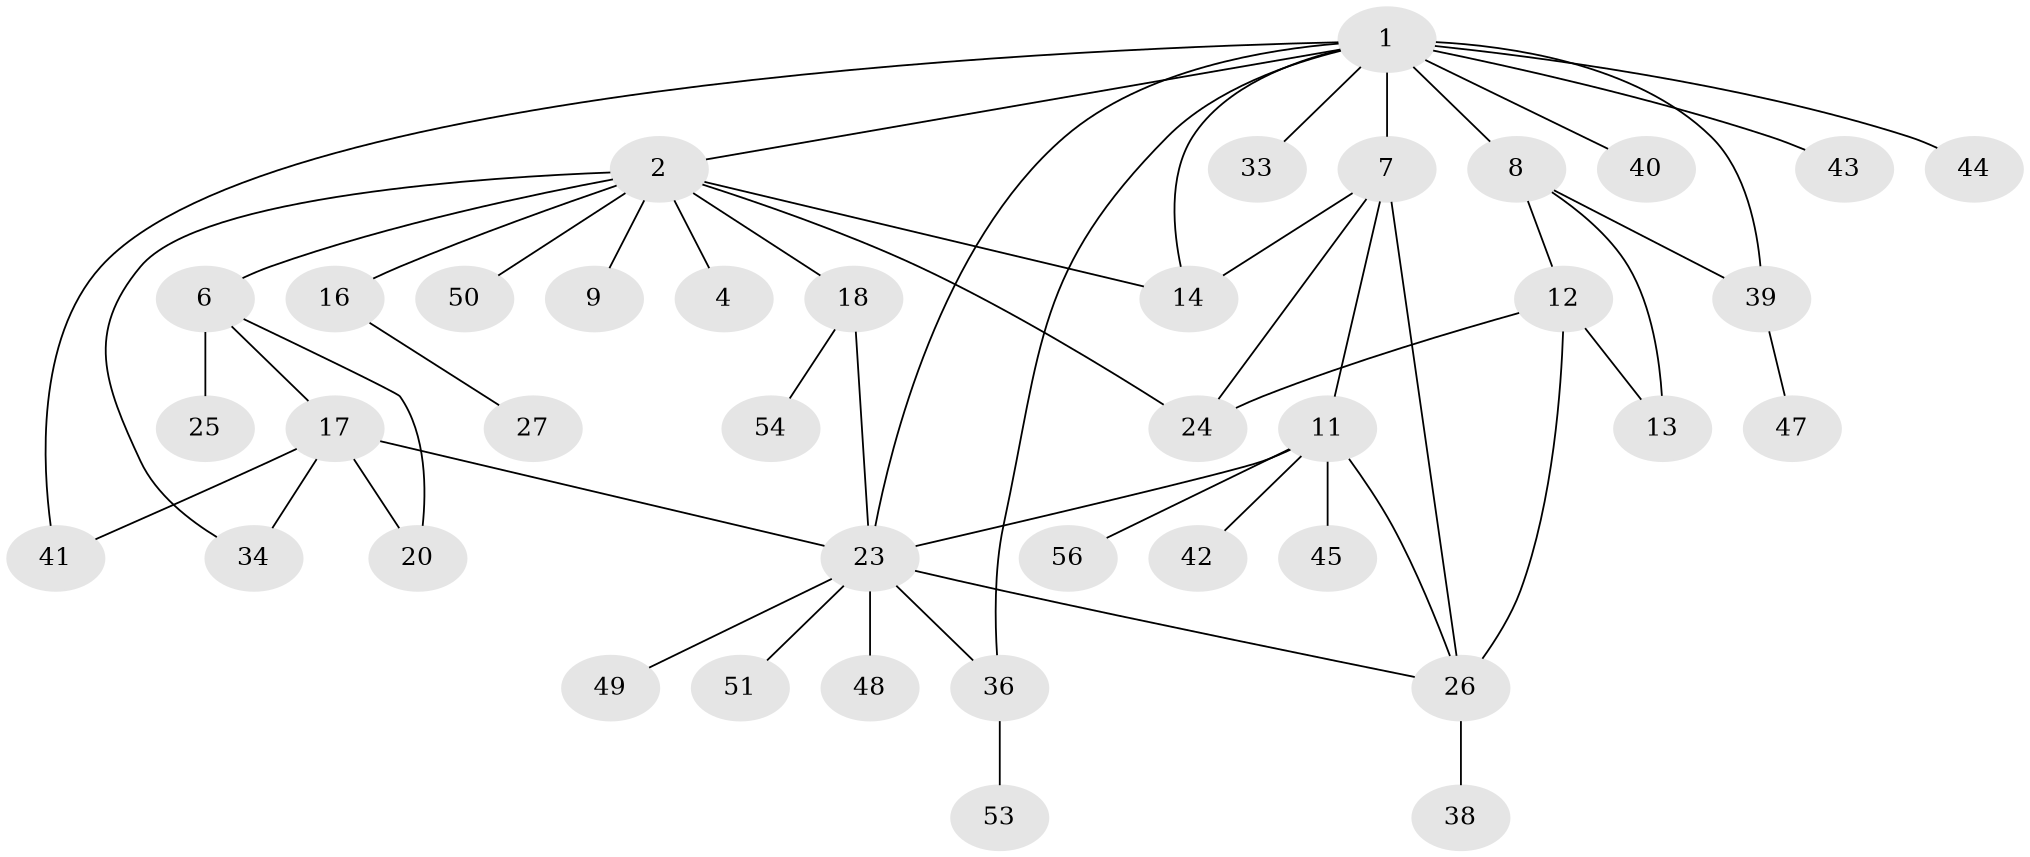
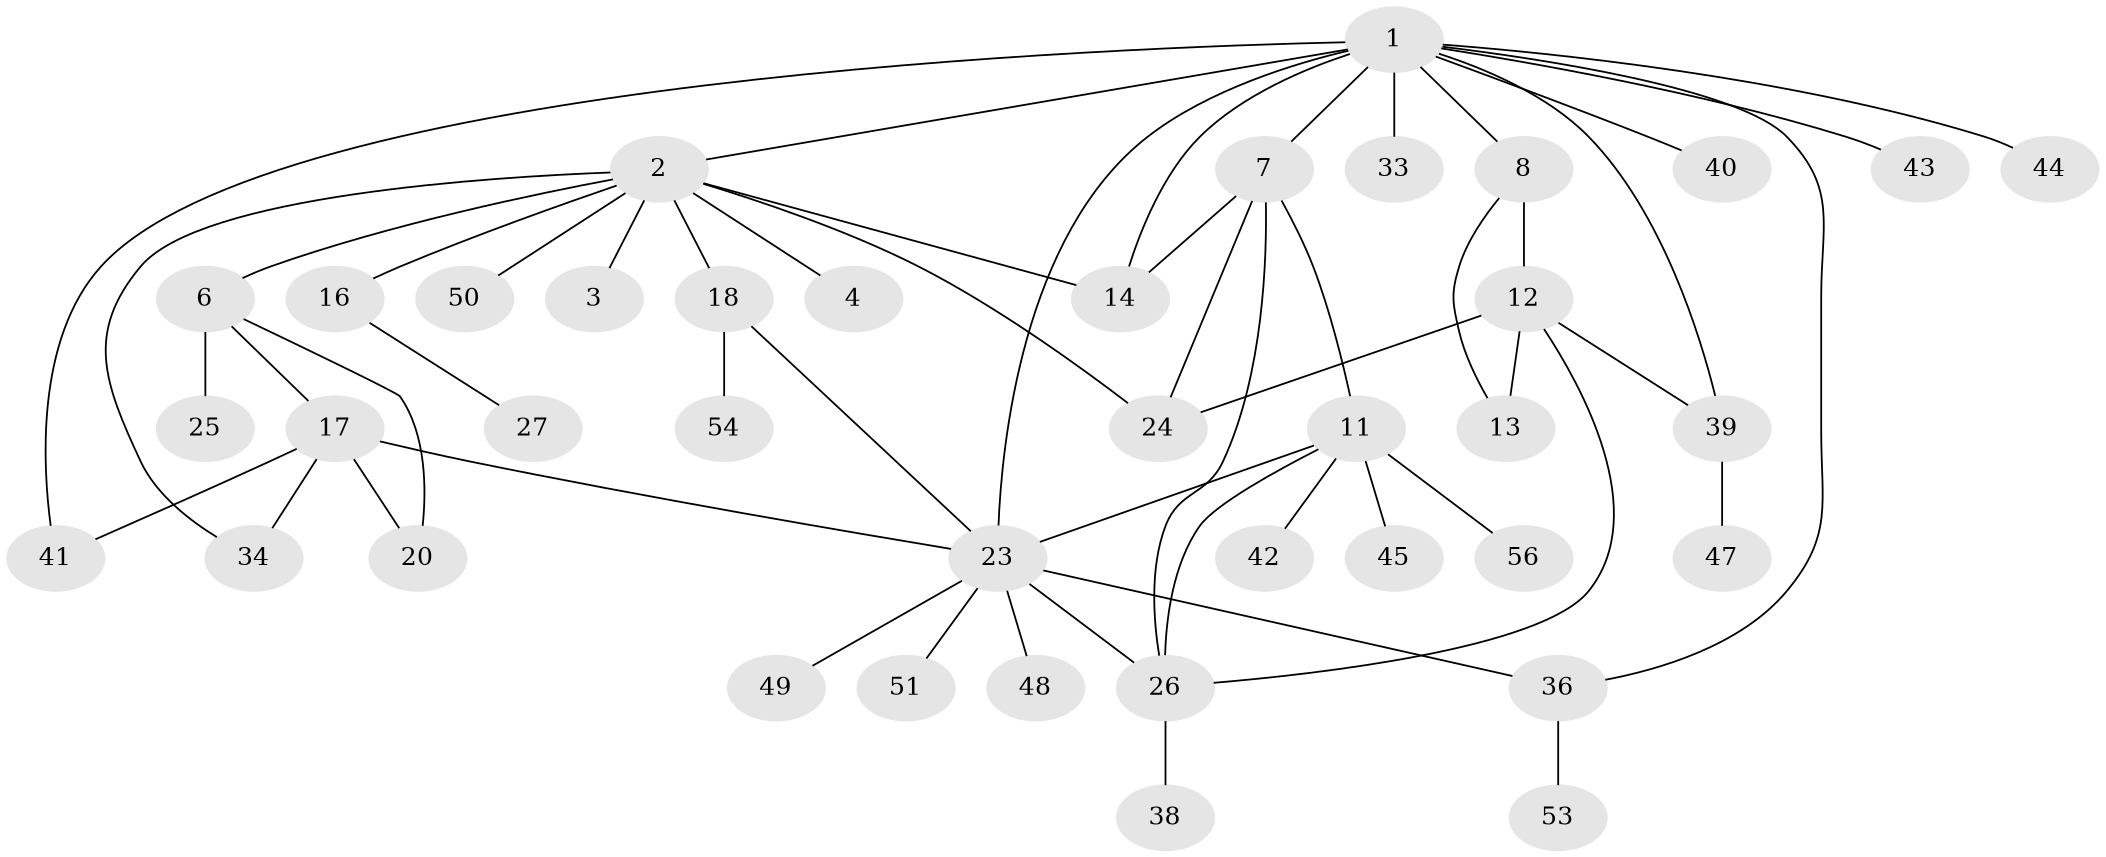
(1639, 234) -> (1623, 364)
(594, 299) -> (594, 299)
